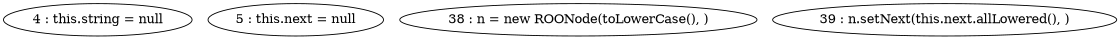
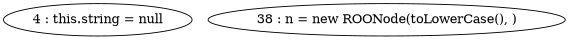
(296, 20) -> none
(945, 20) -> none
